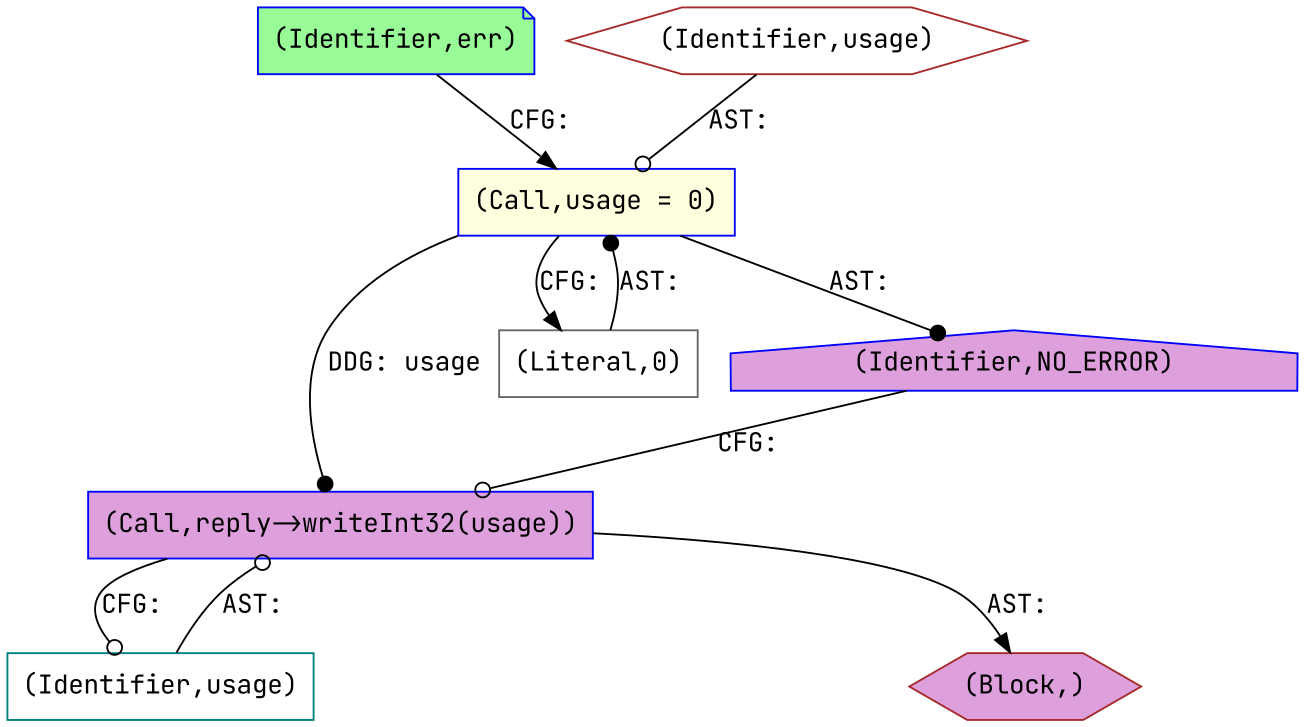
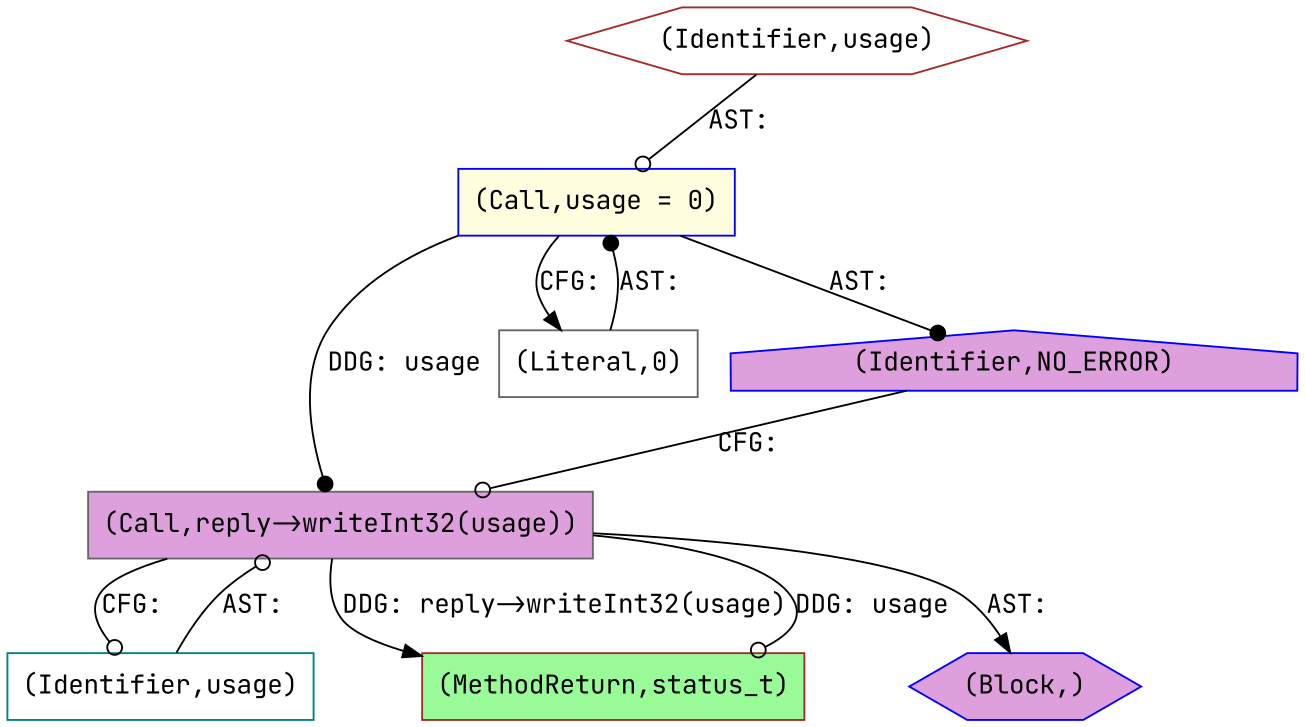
(396, 41) -> none
(340, 525) -> (340, 525)
none -> (613, 687)
(1025, 687) -> (1025, 687)
